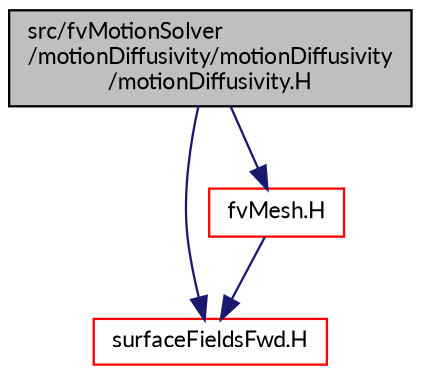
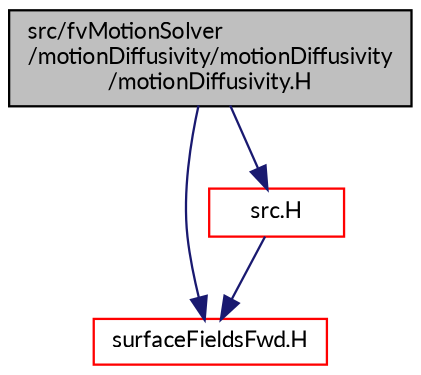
(277, 213) -> (277, 213)
